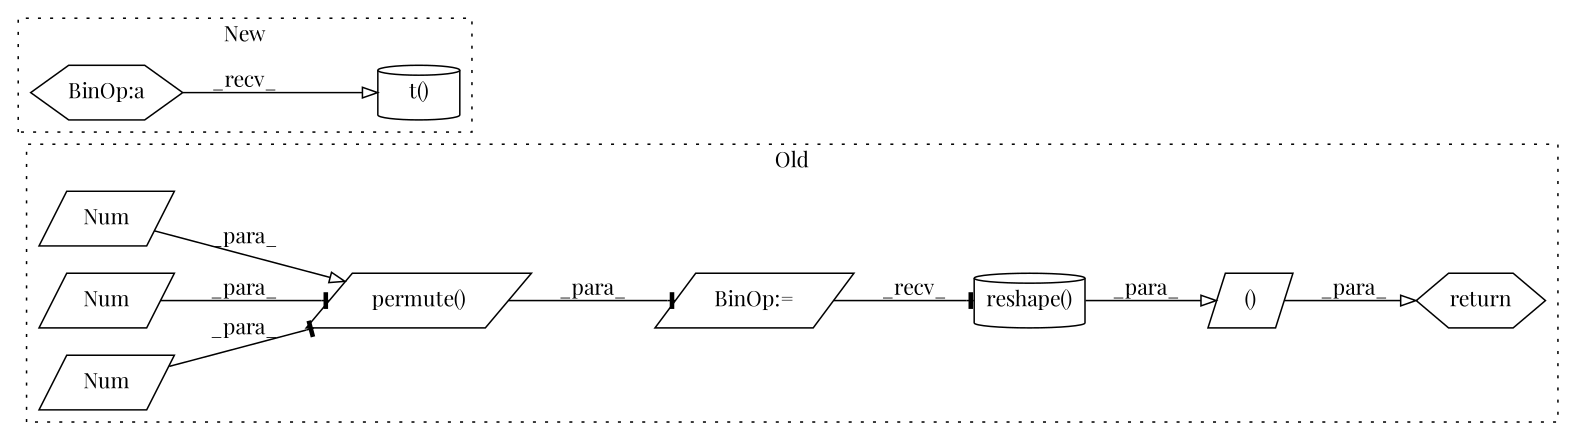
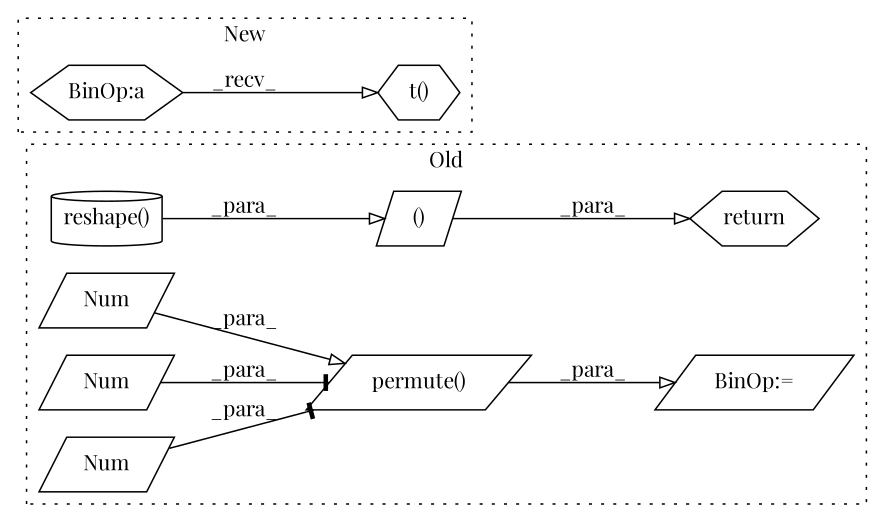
(419, 93) -> (419, 93)
(588, 301) -> (584, 383)
(900, 301) -> none
